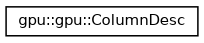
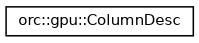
(102, 21) -> (100, 21)
